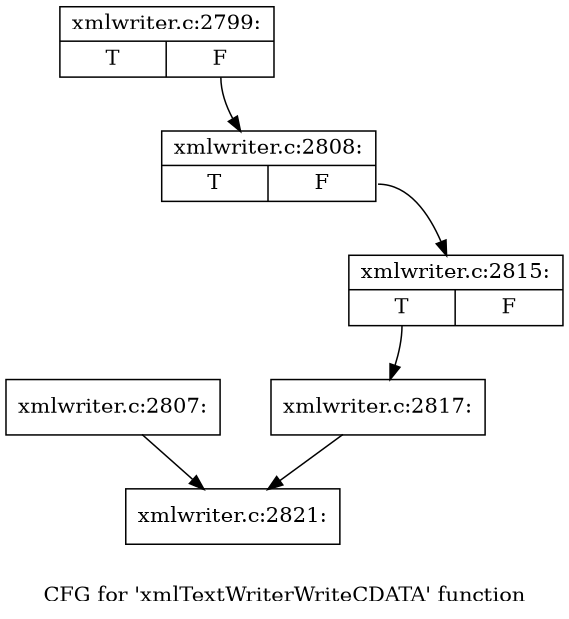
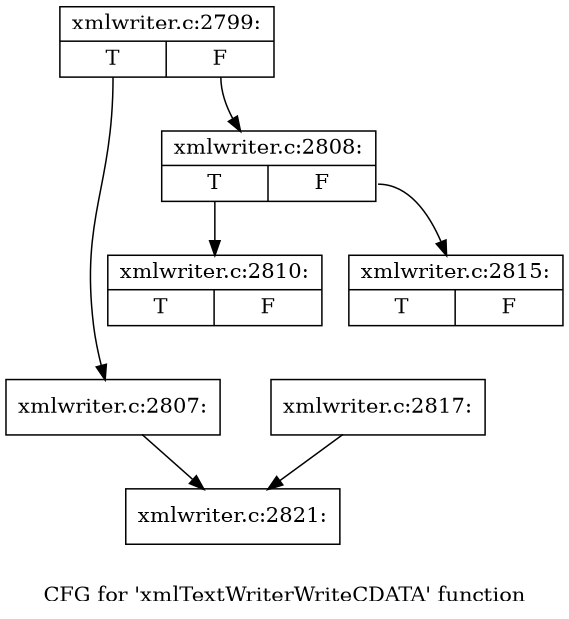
none -> (95, 221)
none -> (215, 290)
(400, 346) -> none
